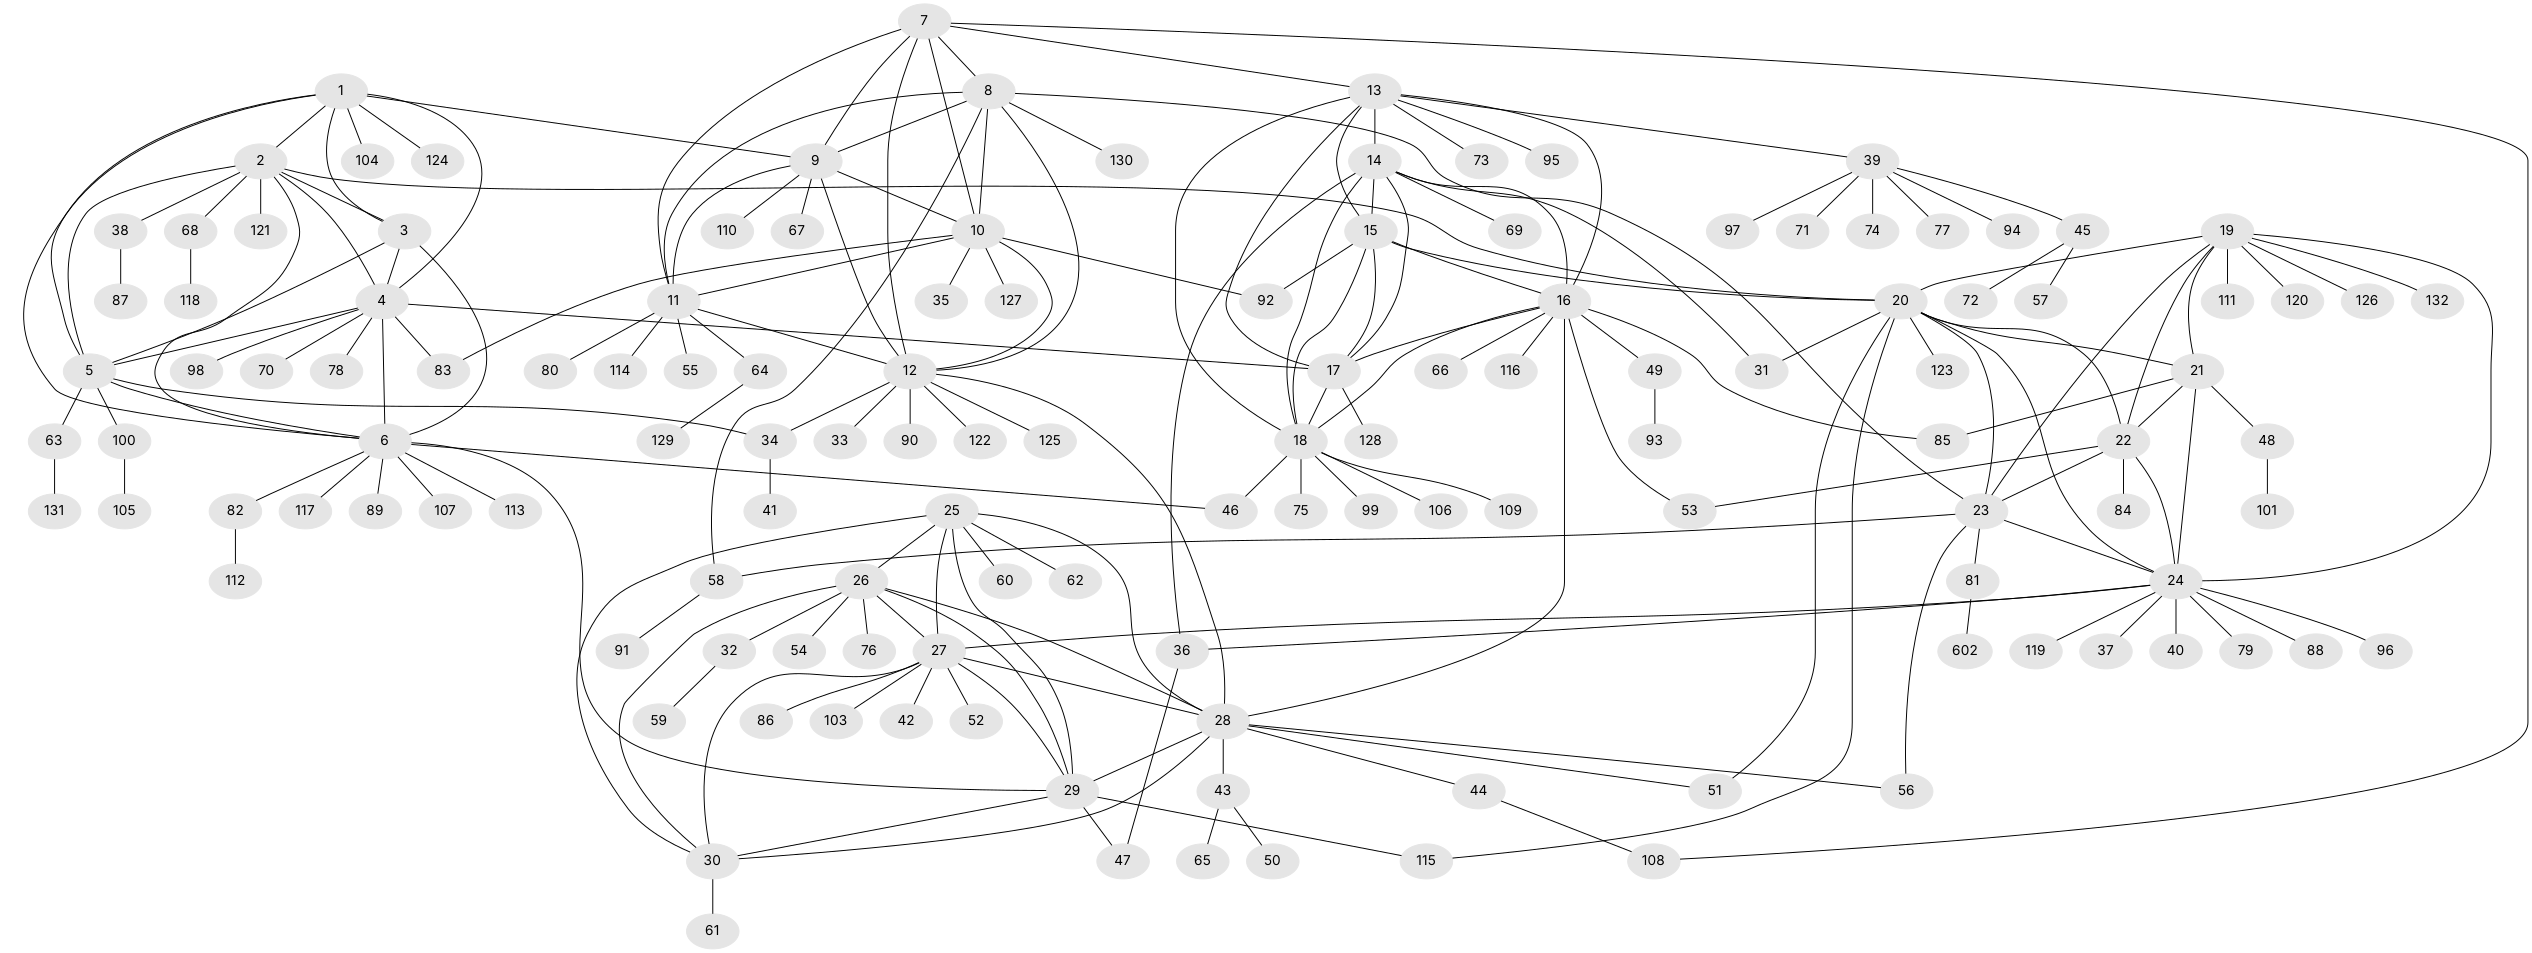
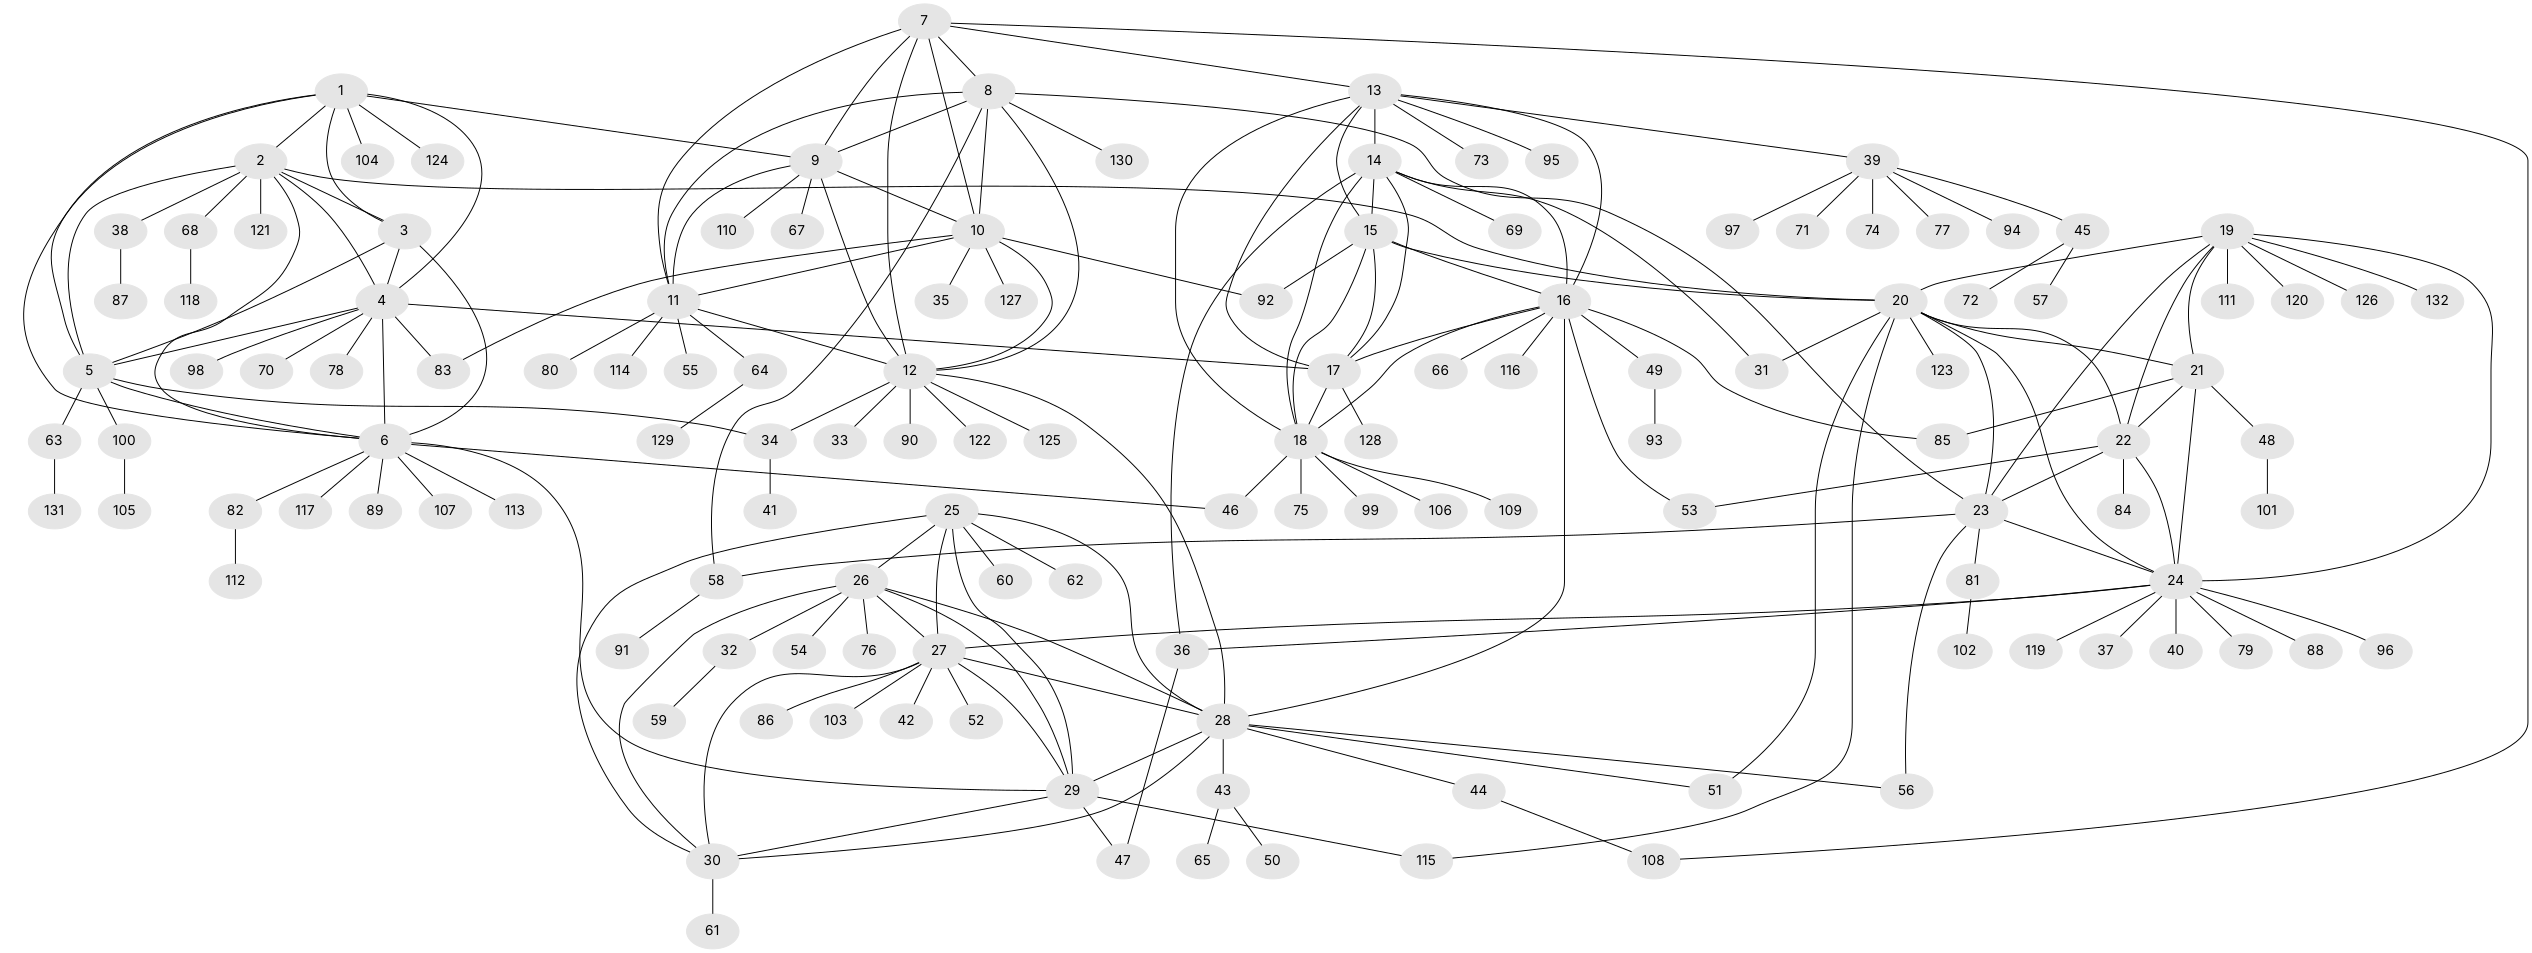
(1965, 651) -> (1965, 651)
